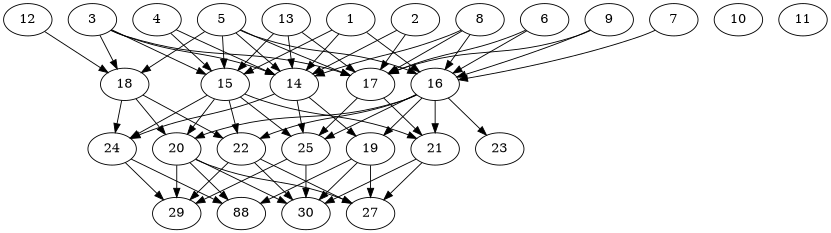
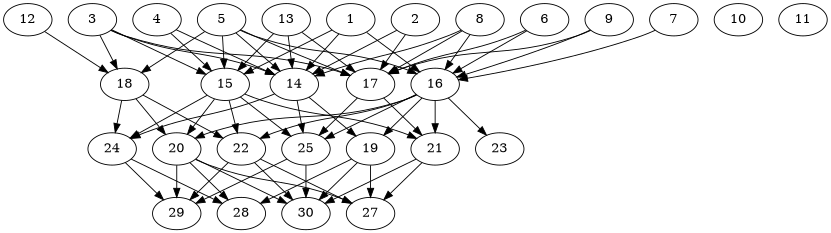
(241, 214) -> (241, 214)
